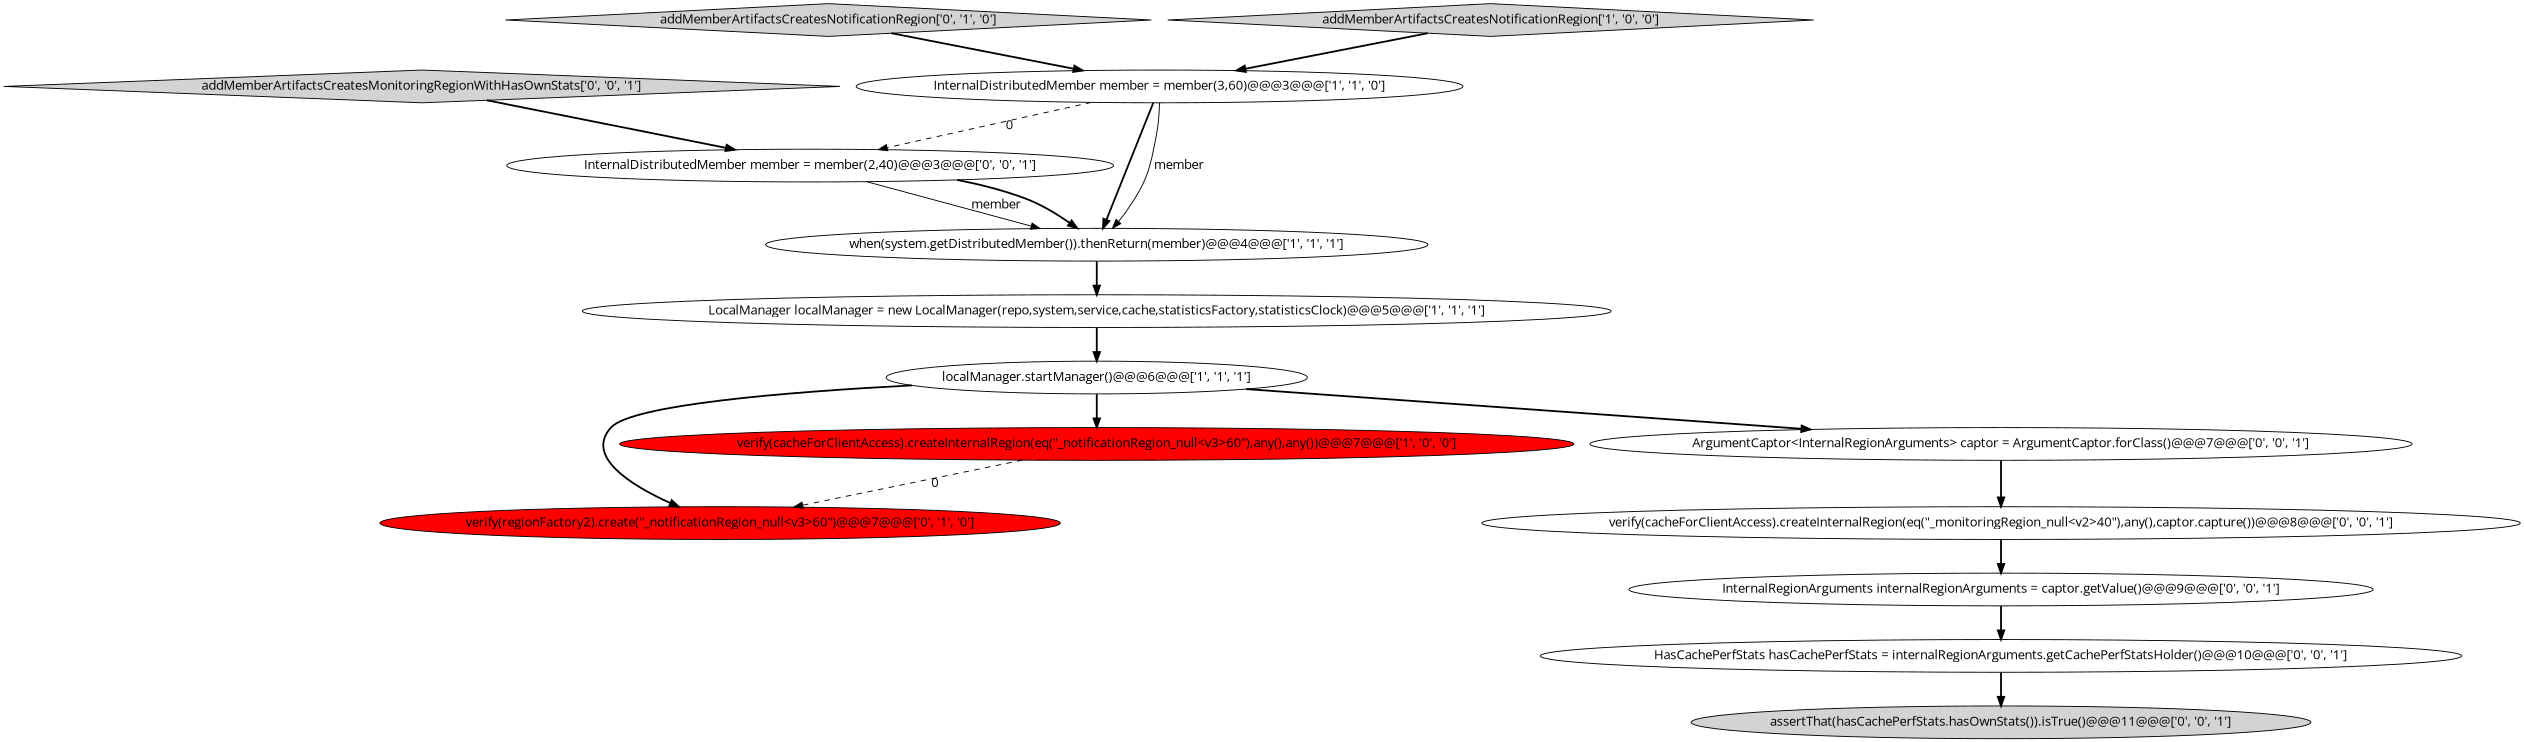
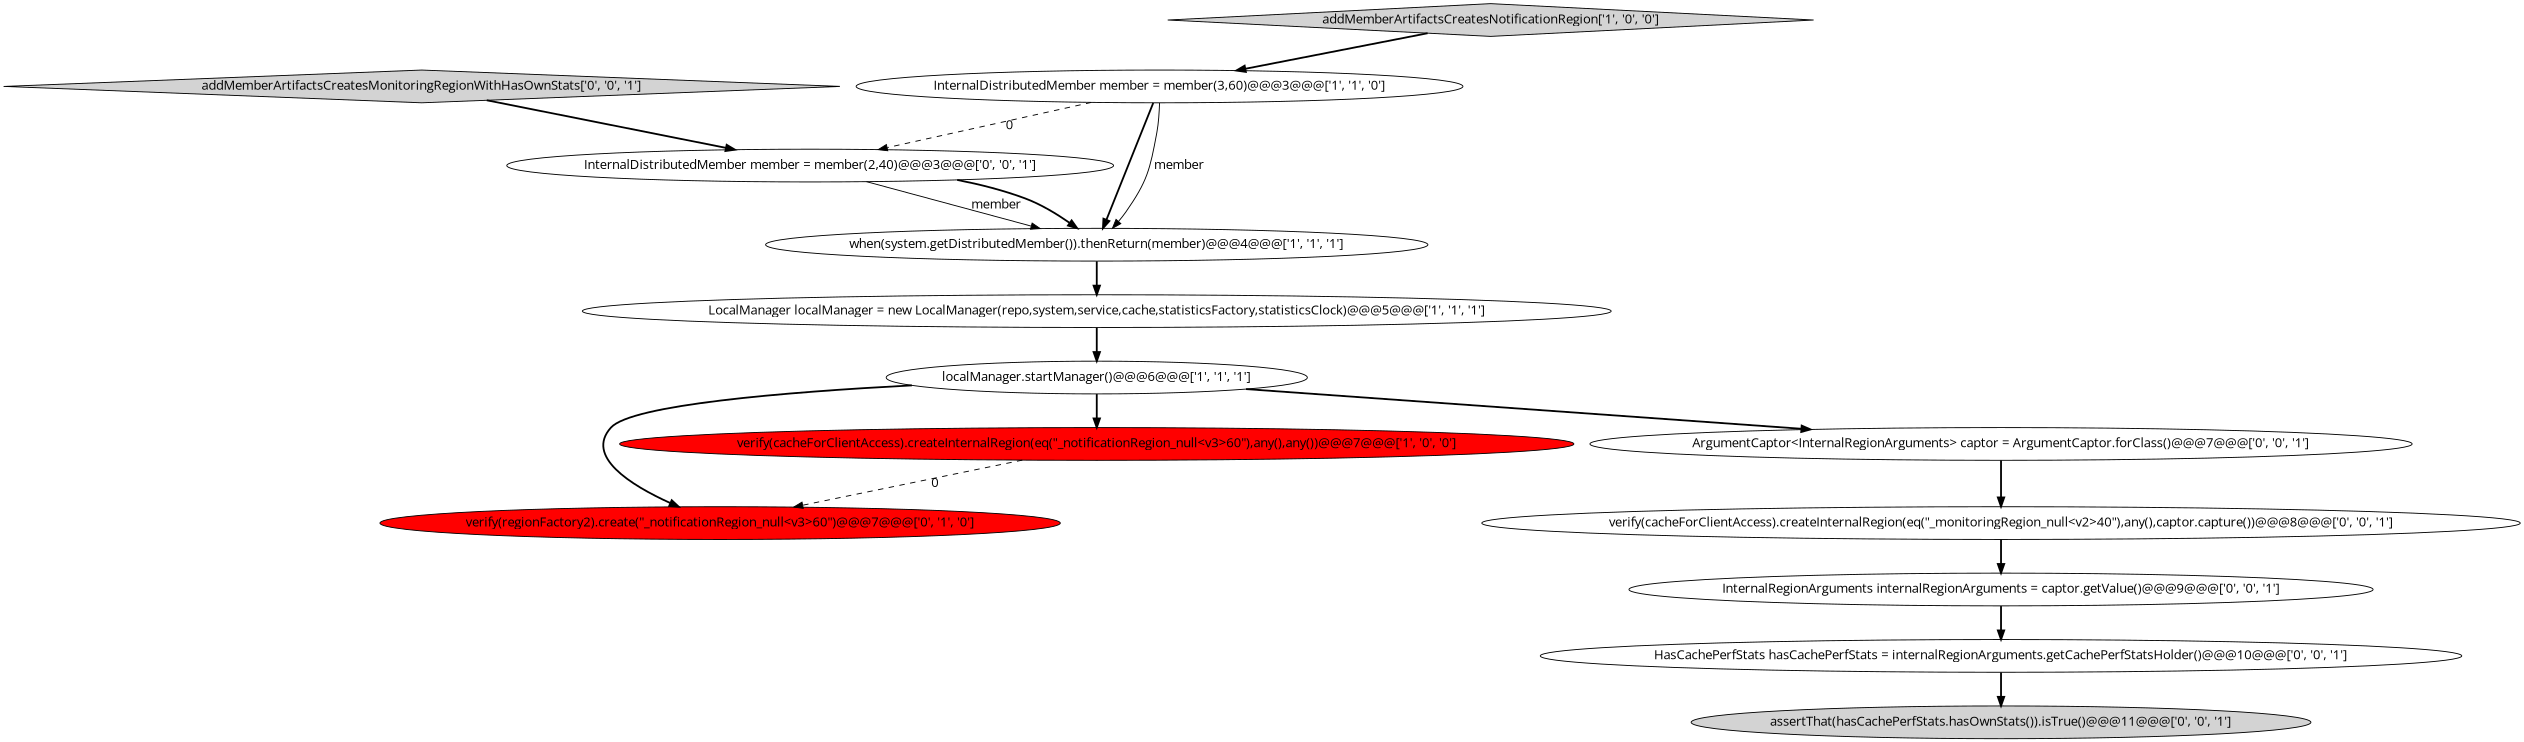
(828, 20) -> none
